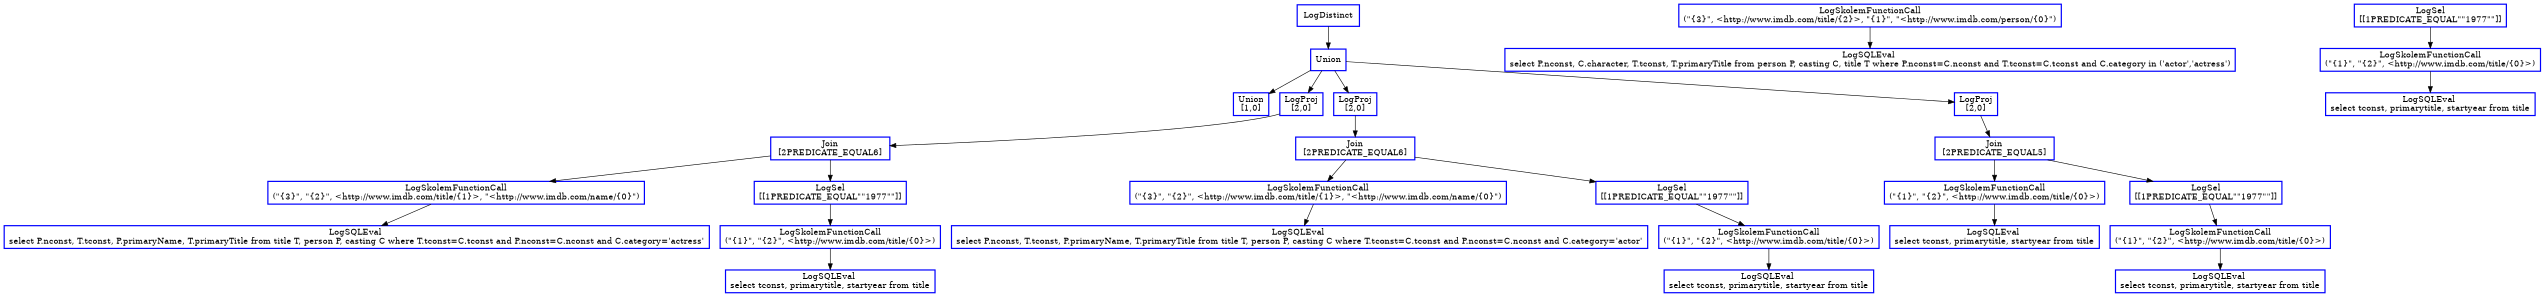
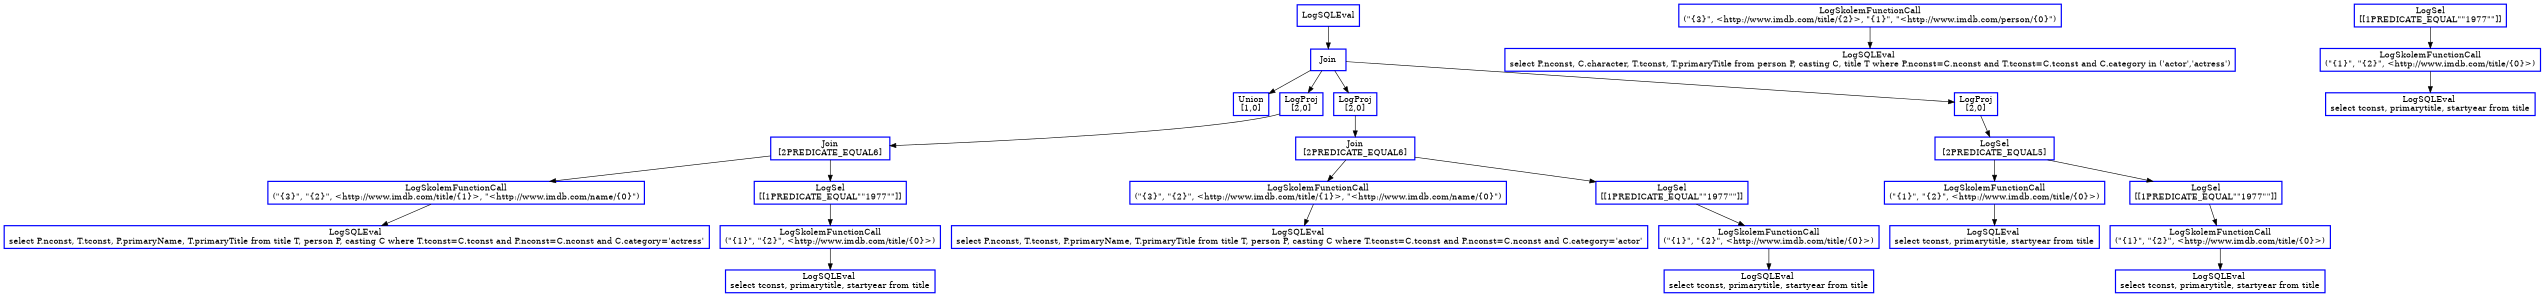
(1328, 16) -> (1328, 16)
(1328, 60) -> (1328, 60)
(1995, 148) -> (1995, 148)
